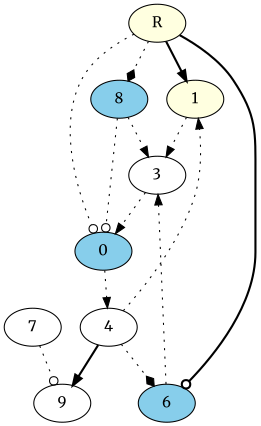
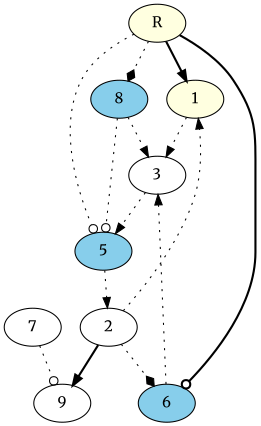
(103, 251) -> (103, 251)
(109, 327) -> (109, 327)
